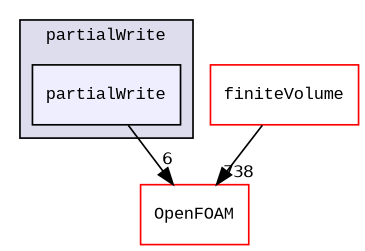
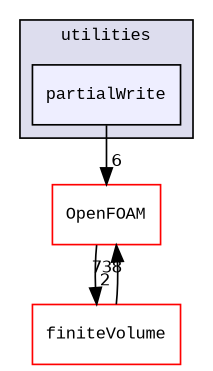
(106, 36) -> (106, 36)
none -> (95, 266)
